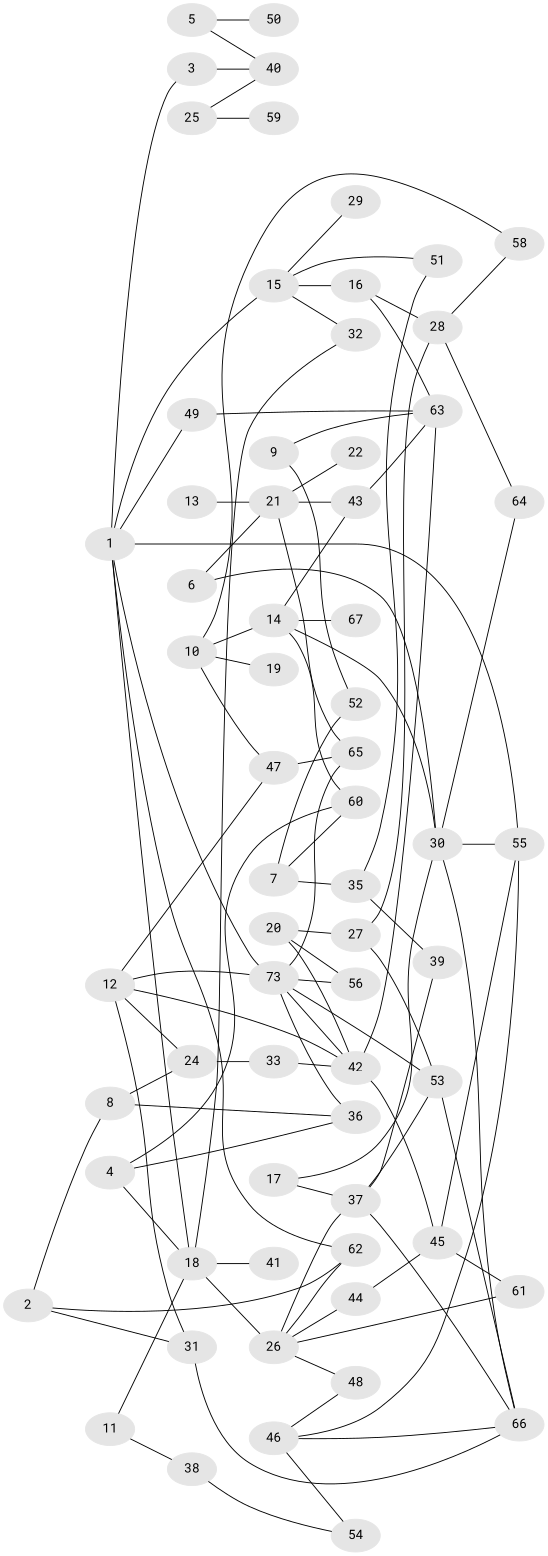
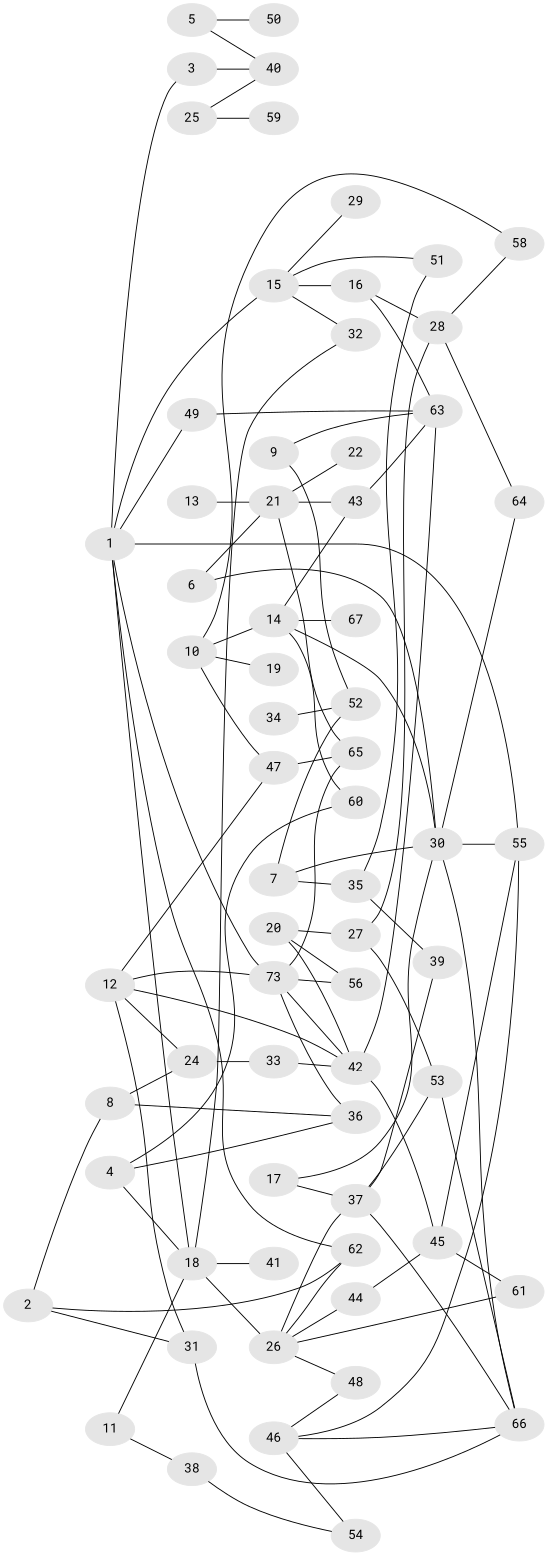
none -> (274, 719)
(308, 847) -> (354, 857)
(357, 1029) -> none
